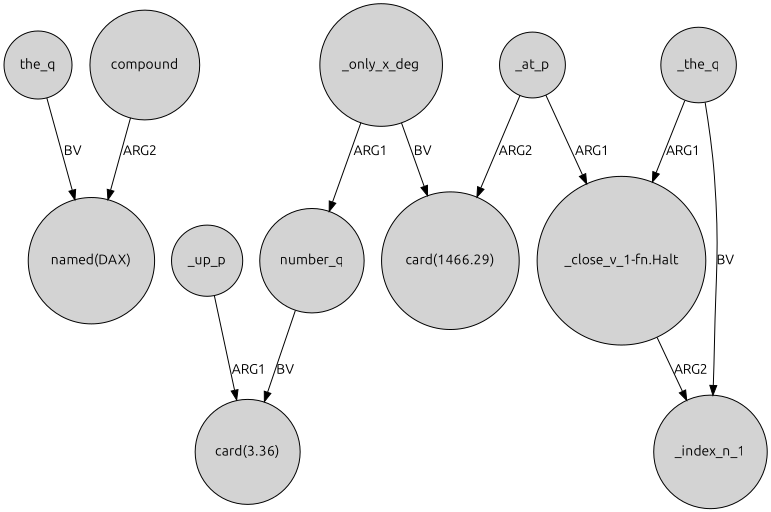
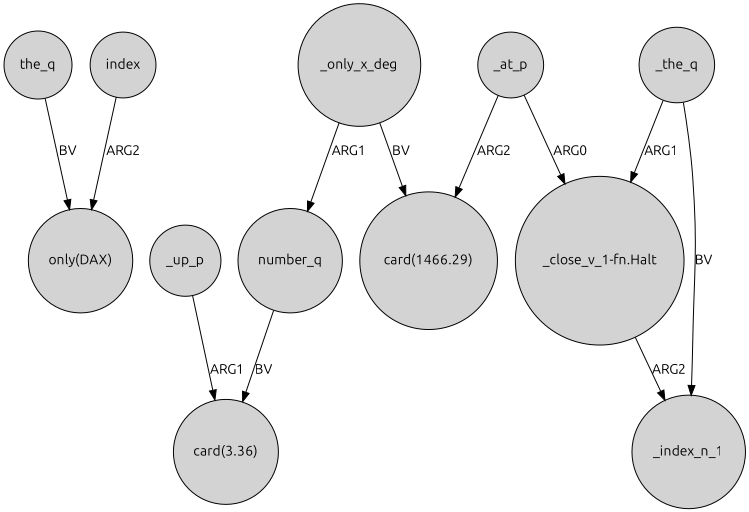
(145, 65) -> (123, 65)
(592, 151) -> (571, 151)
(91, 261) -> (81, 261)
